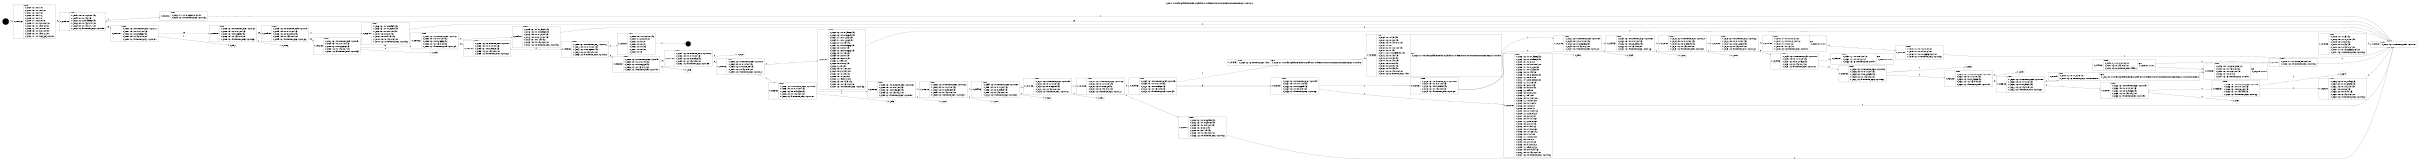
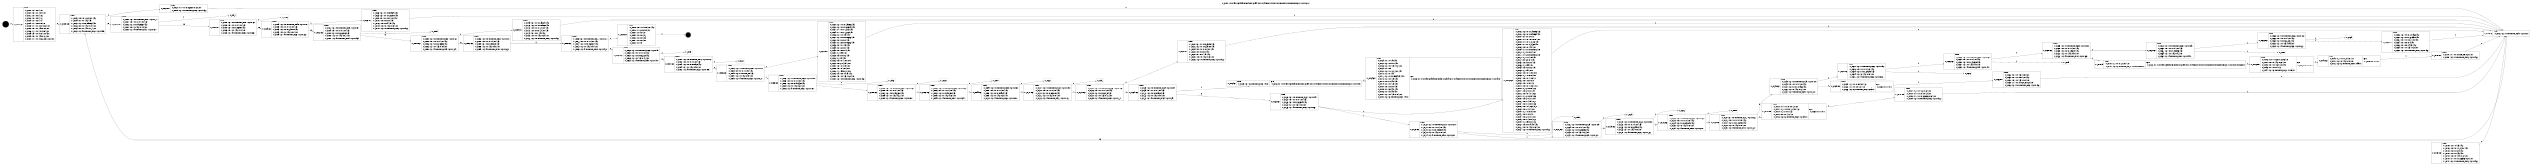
(2179, 68) -> (2315, 63)
none -> (2017, 80)
